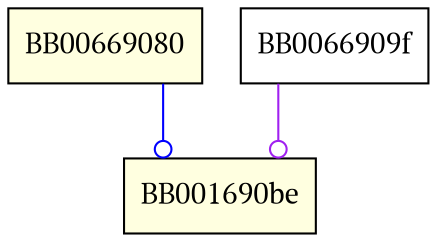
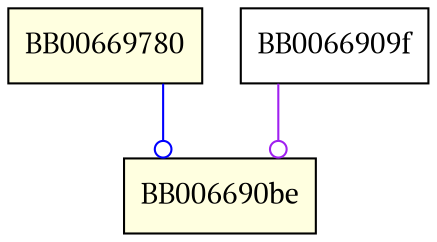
(105, 46) -> (105, 46)
(220, 196) -> (220, 196)
